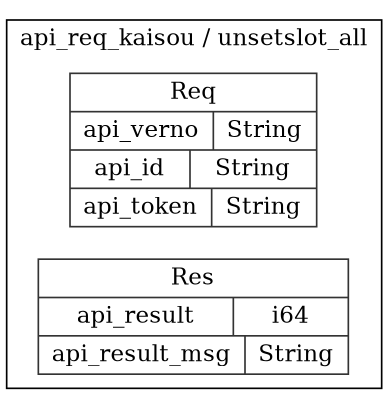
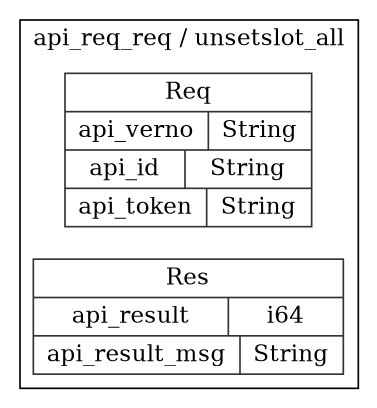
(194, 39) -> (189, 39)
